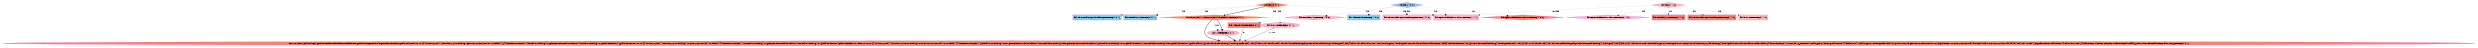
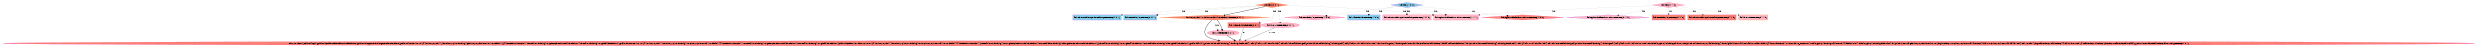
(1556, 11) -> (1554, 11)
